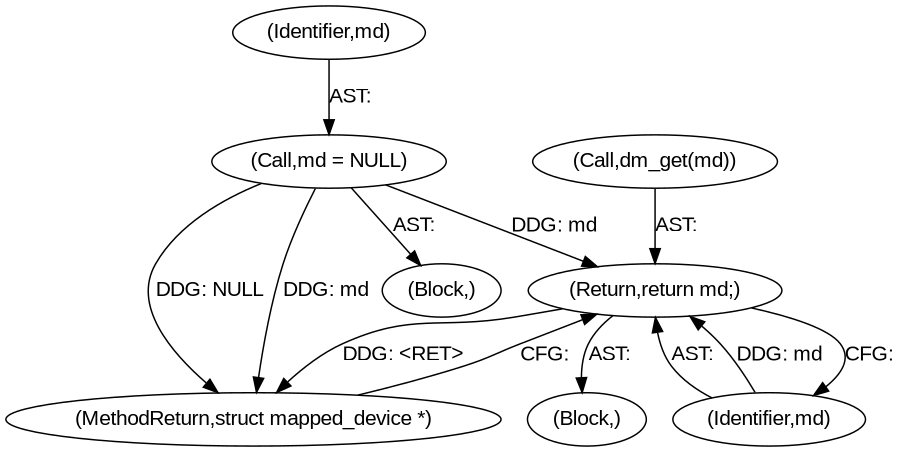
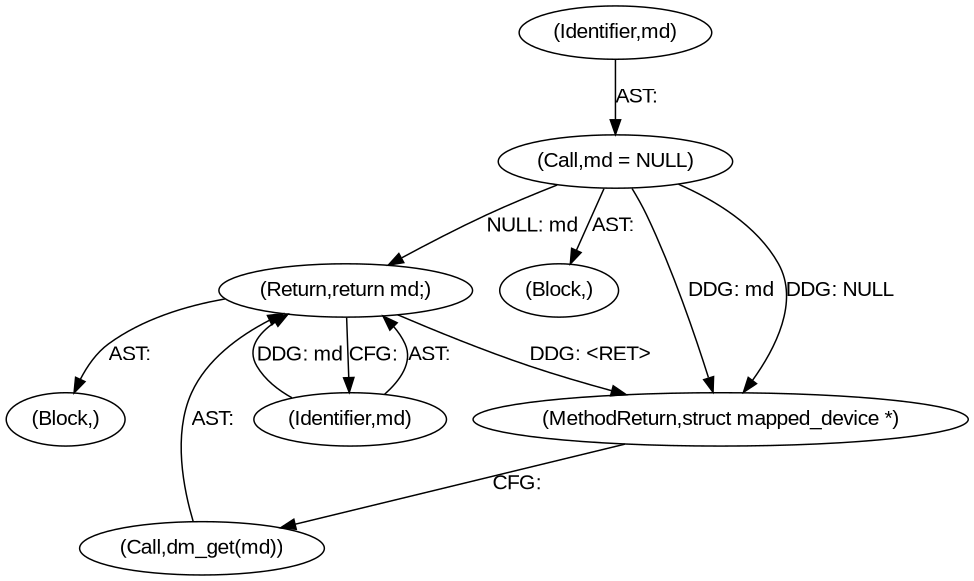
(554, 226) -> (532, 226)
(472, 363) -> (460, 484)
